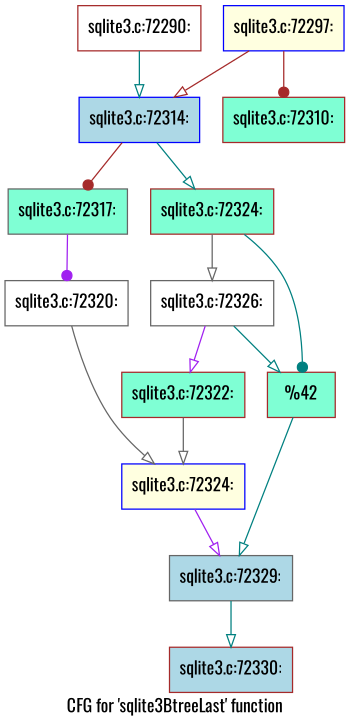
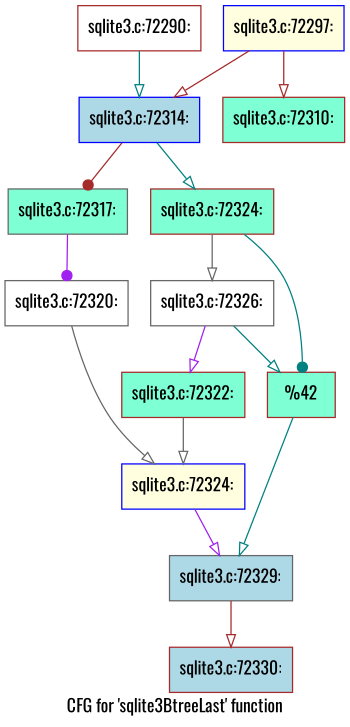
(284, 69) -> (284, 68)
(231, 618) -> (231, 618)
